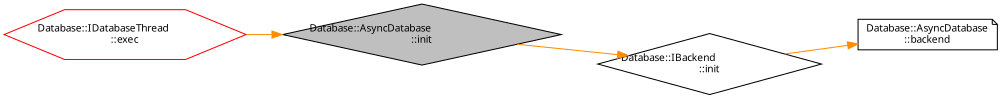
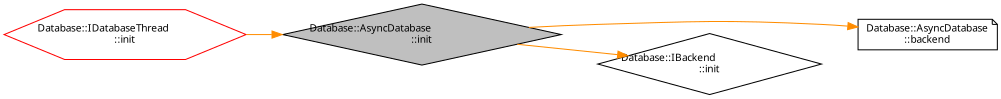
(125, 35) -> (125, 35)
(816, 50) -> (688, 22)
